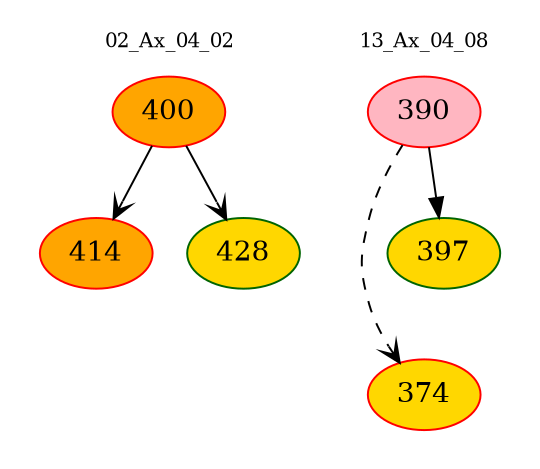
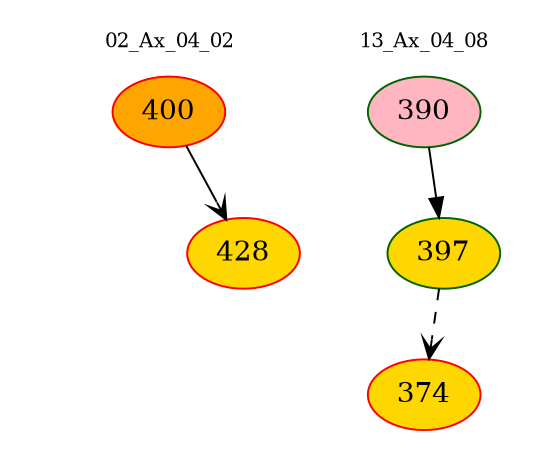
(424, 112) -> (424, 112)
(363, 244) -> (435, 314)
(96, 253) -> none
(244, 253) -> (244, 253)
